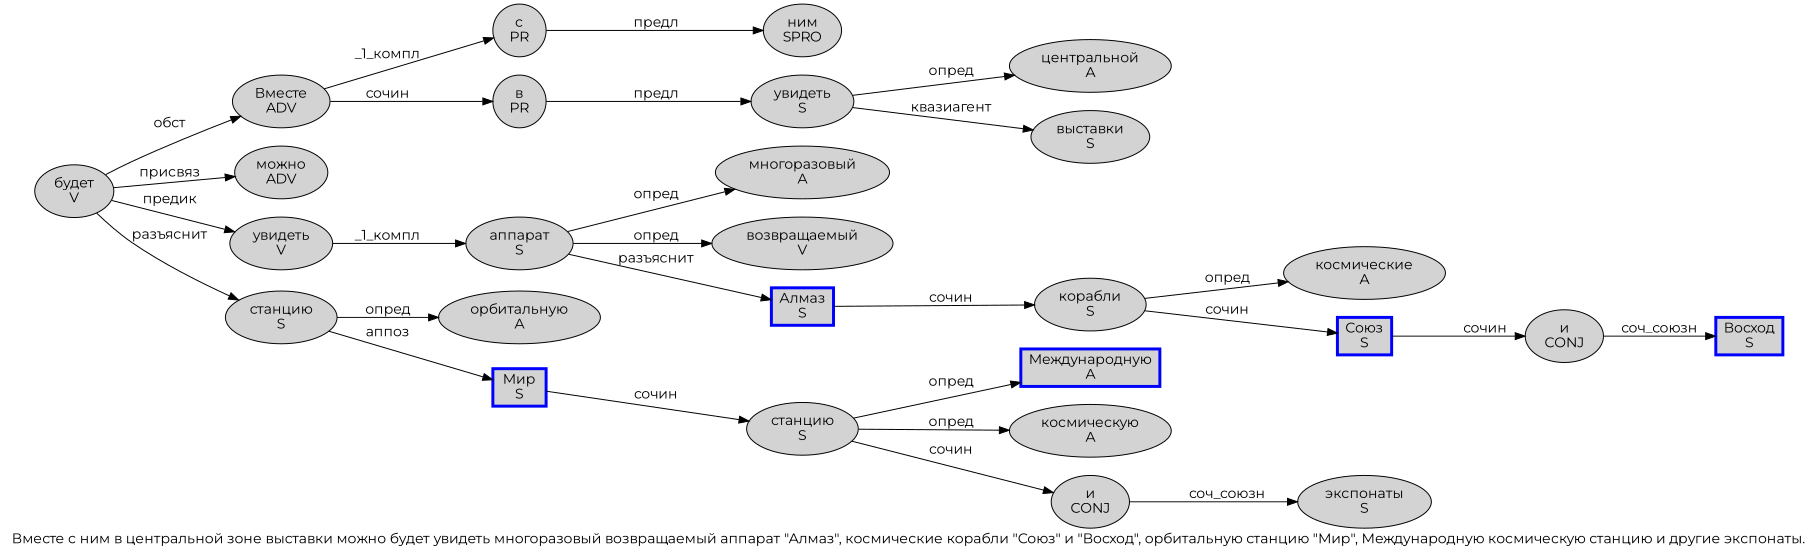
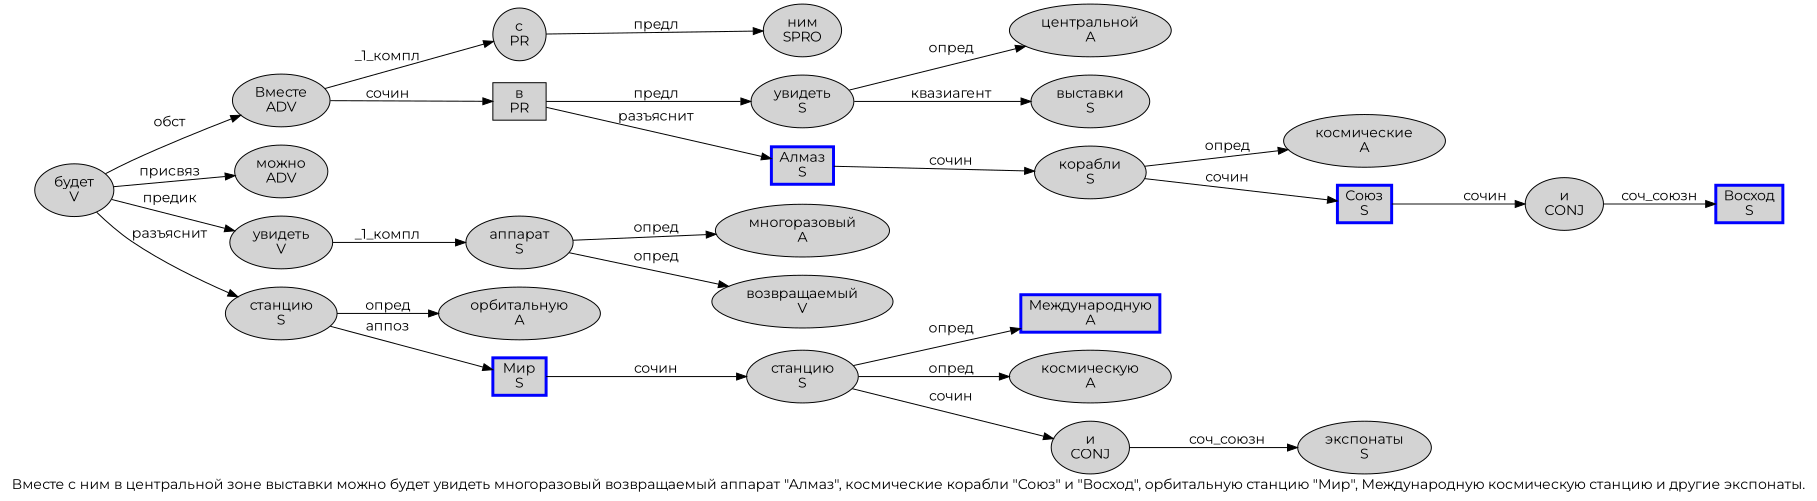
(519, 101) -> (519, 101)
(665, 276) -> (654, 132)
